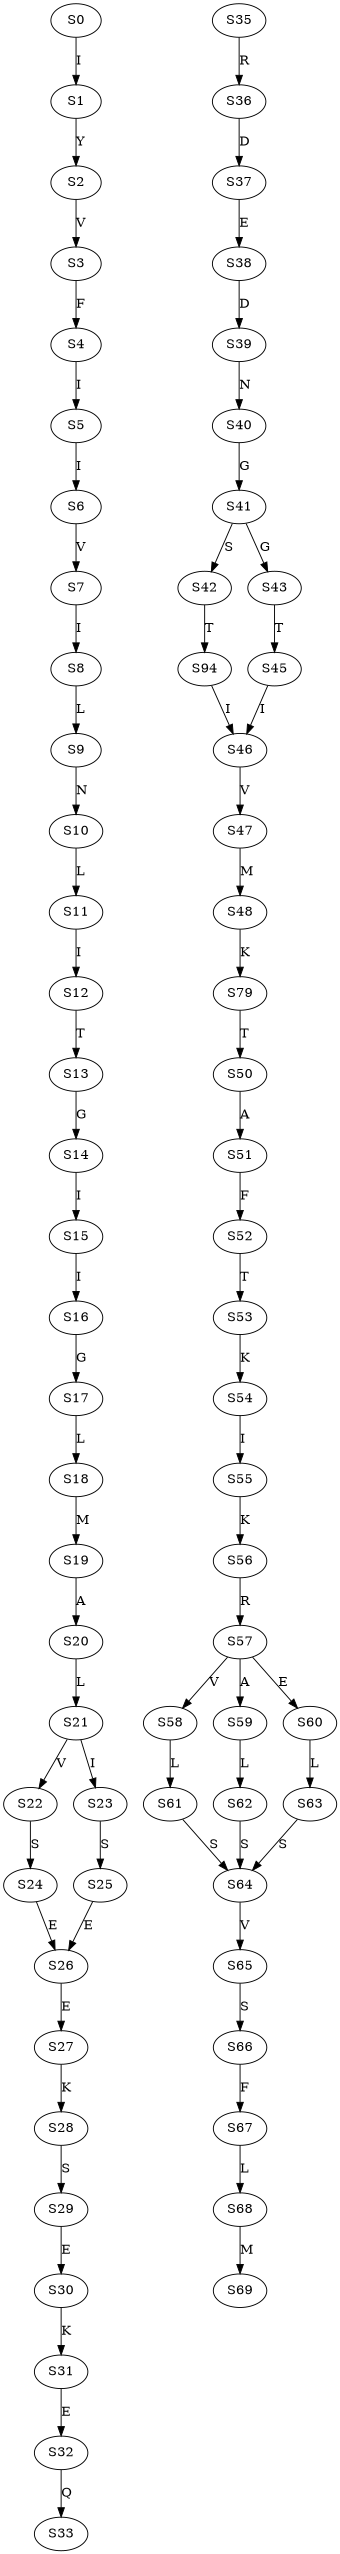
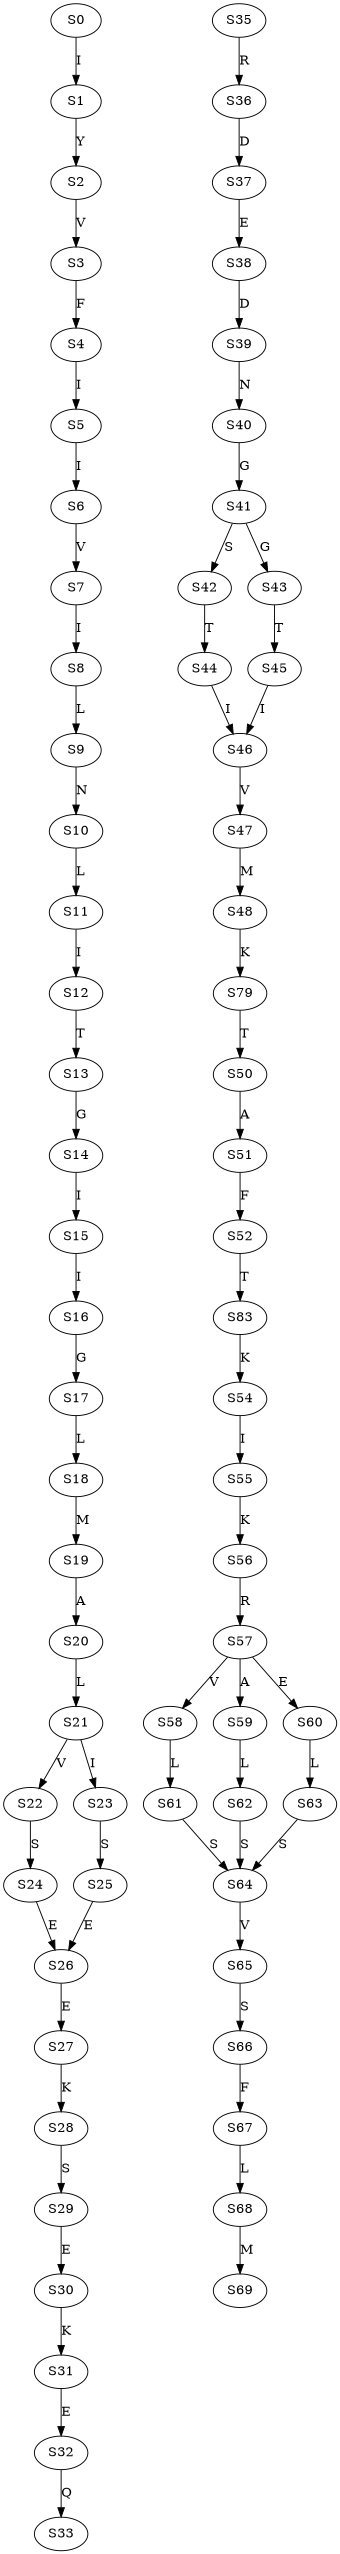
(205, 669) -> (205, 669)
(240, 1318) -> (240, 1318)
